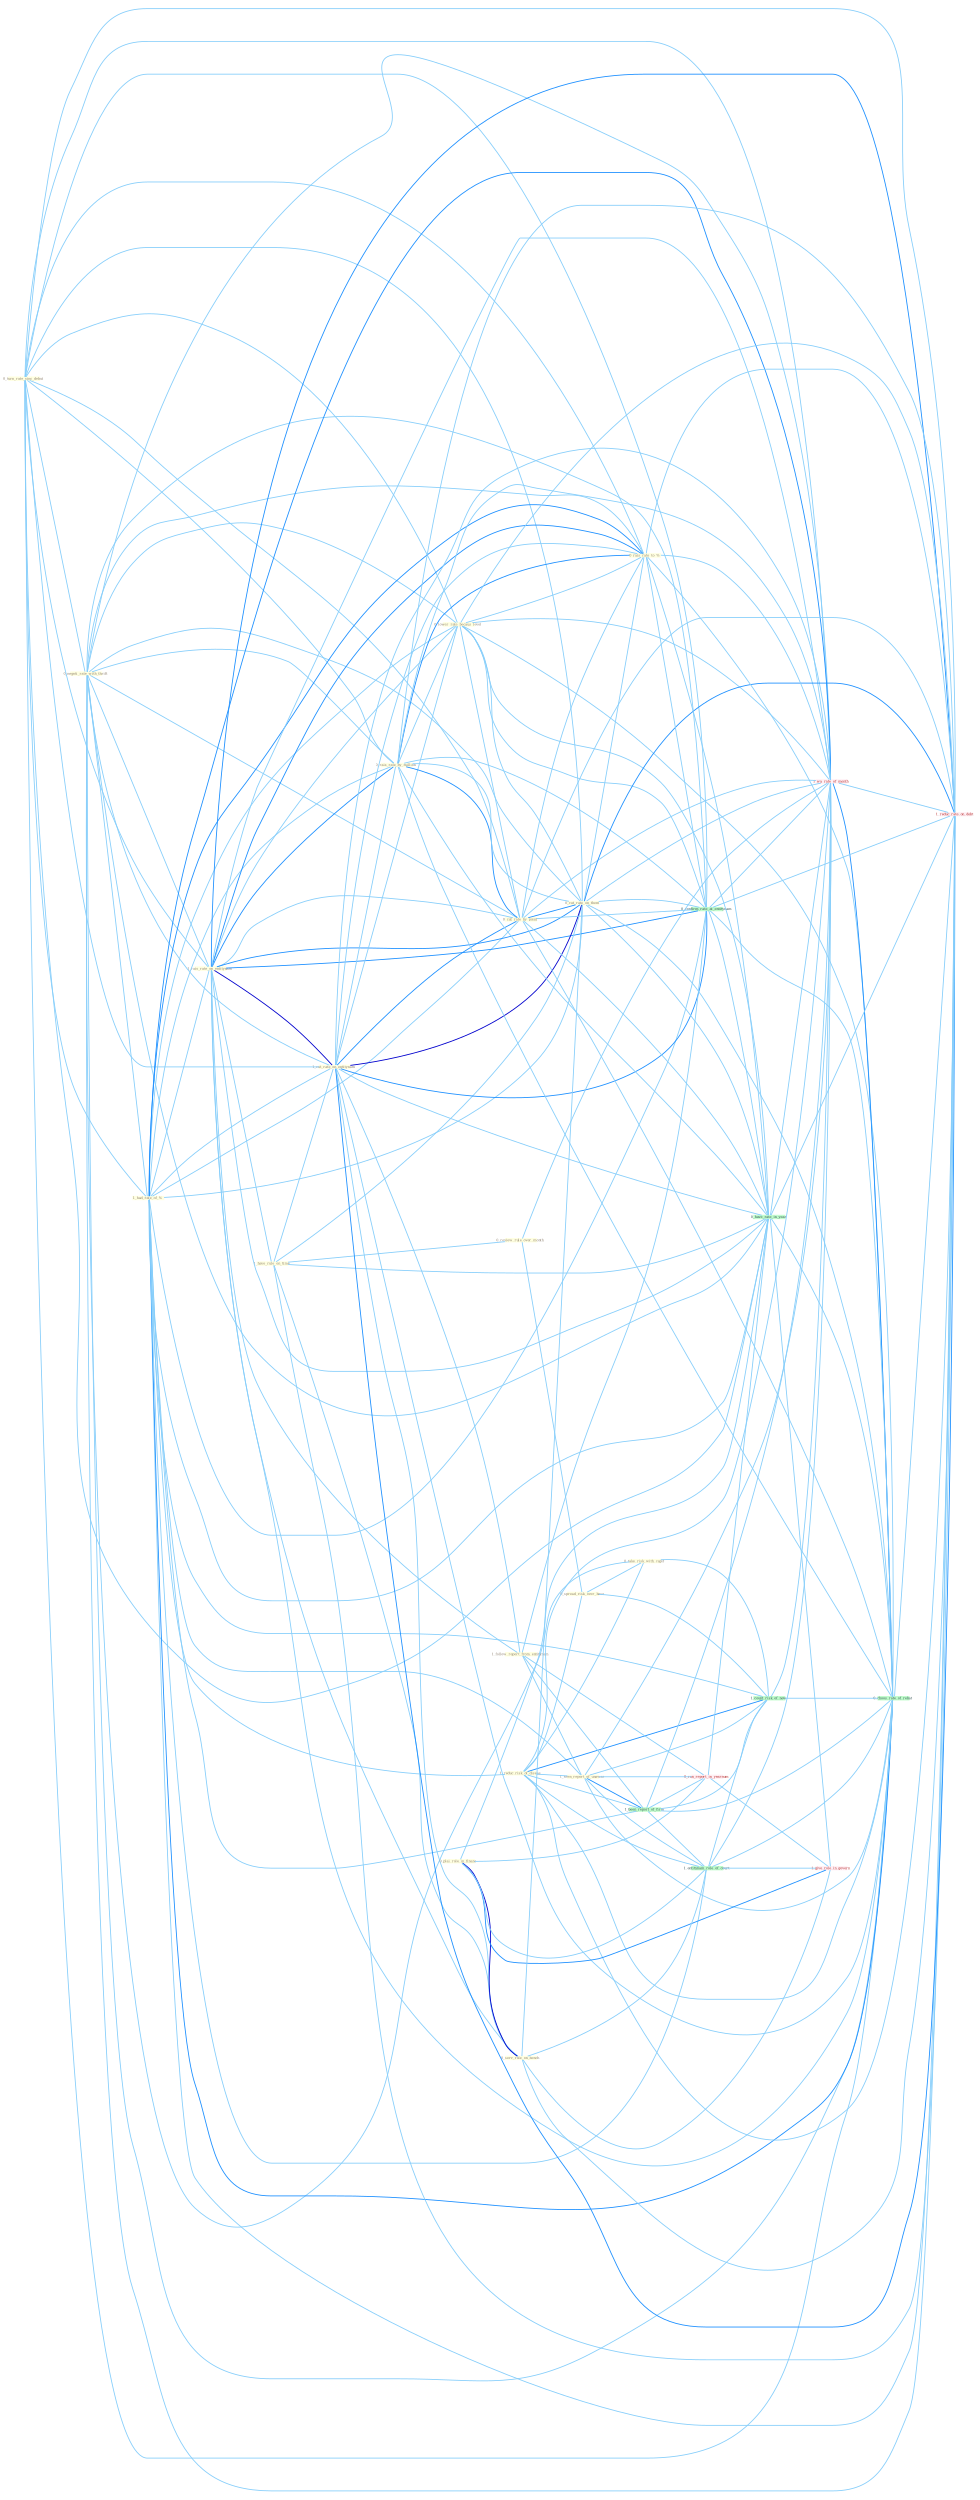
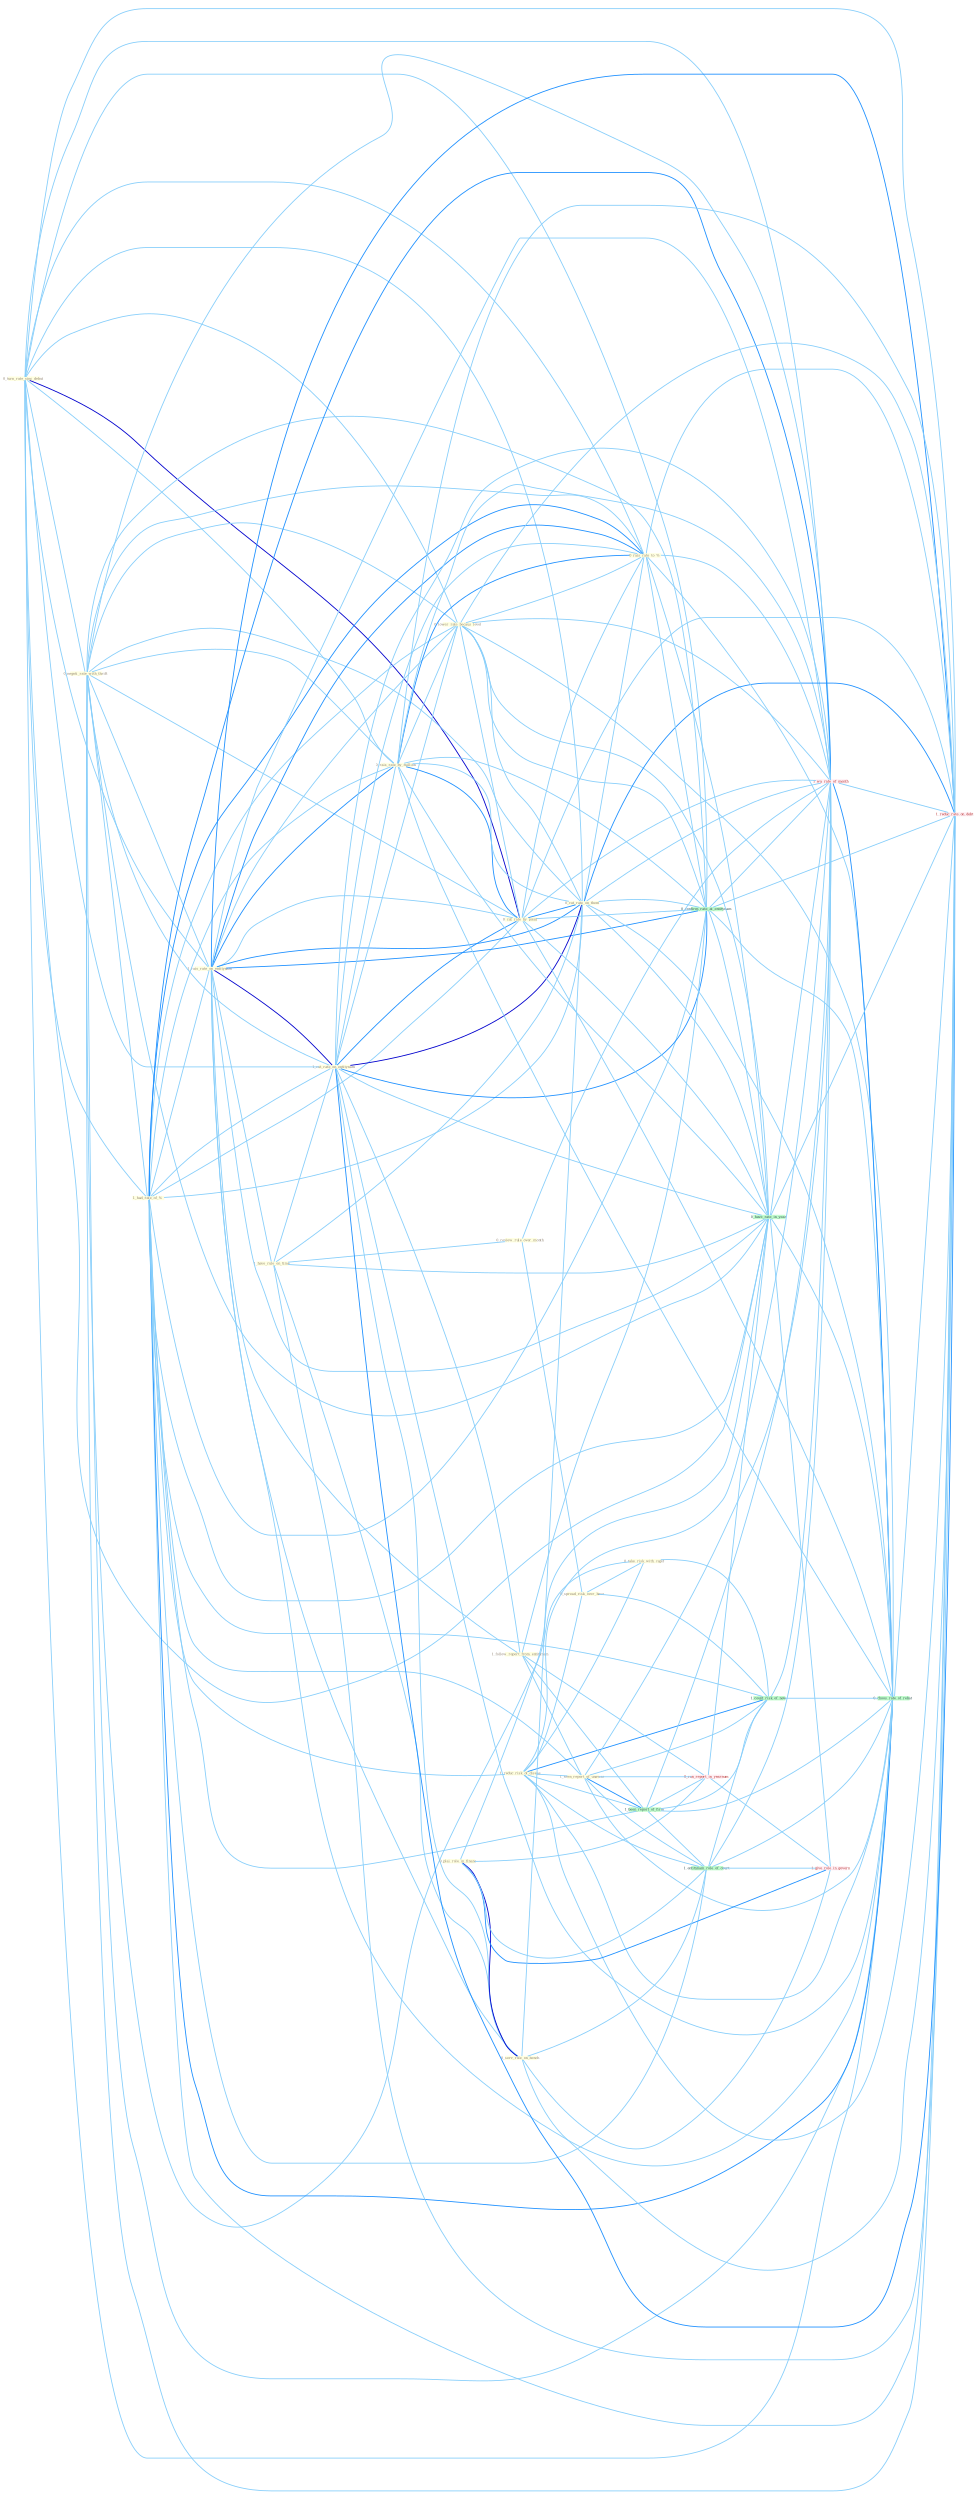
(329, 603) -> (329, 603)
